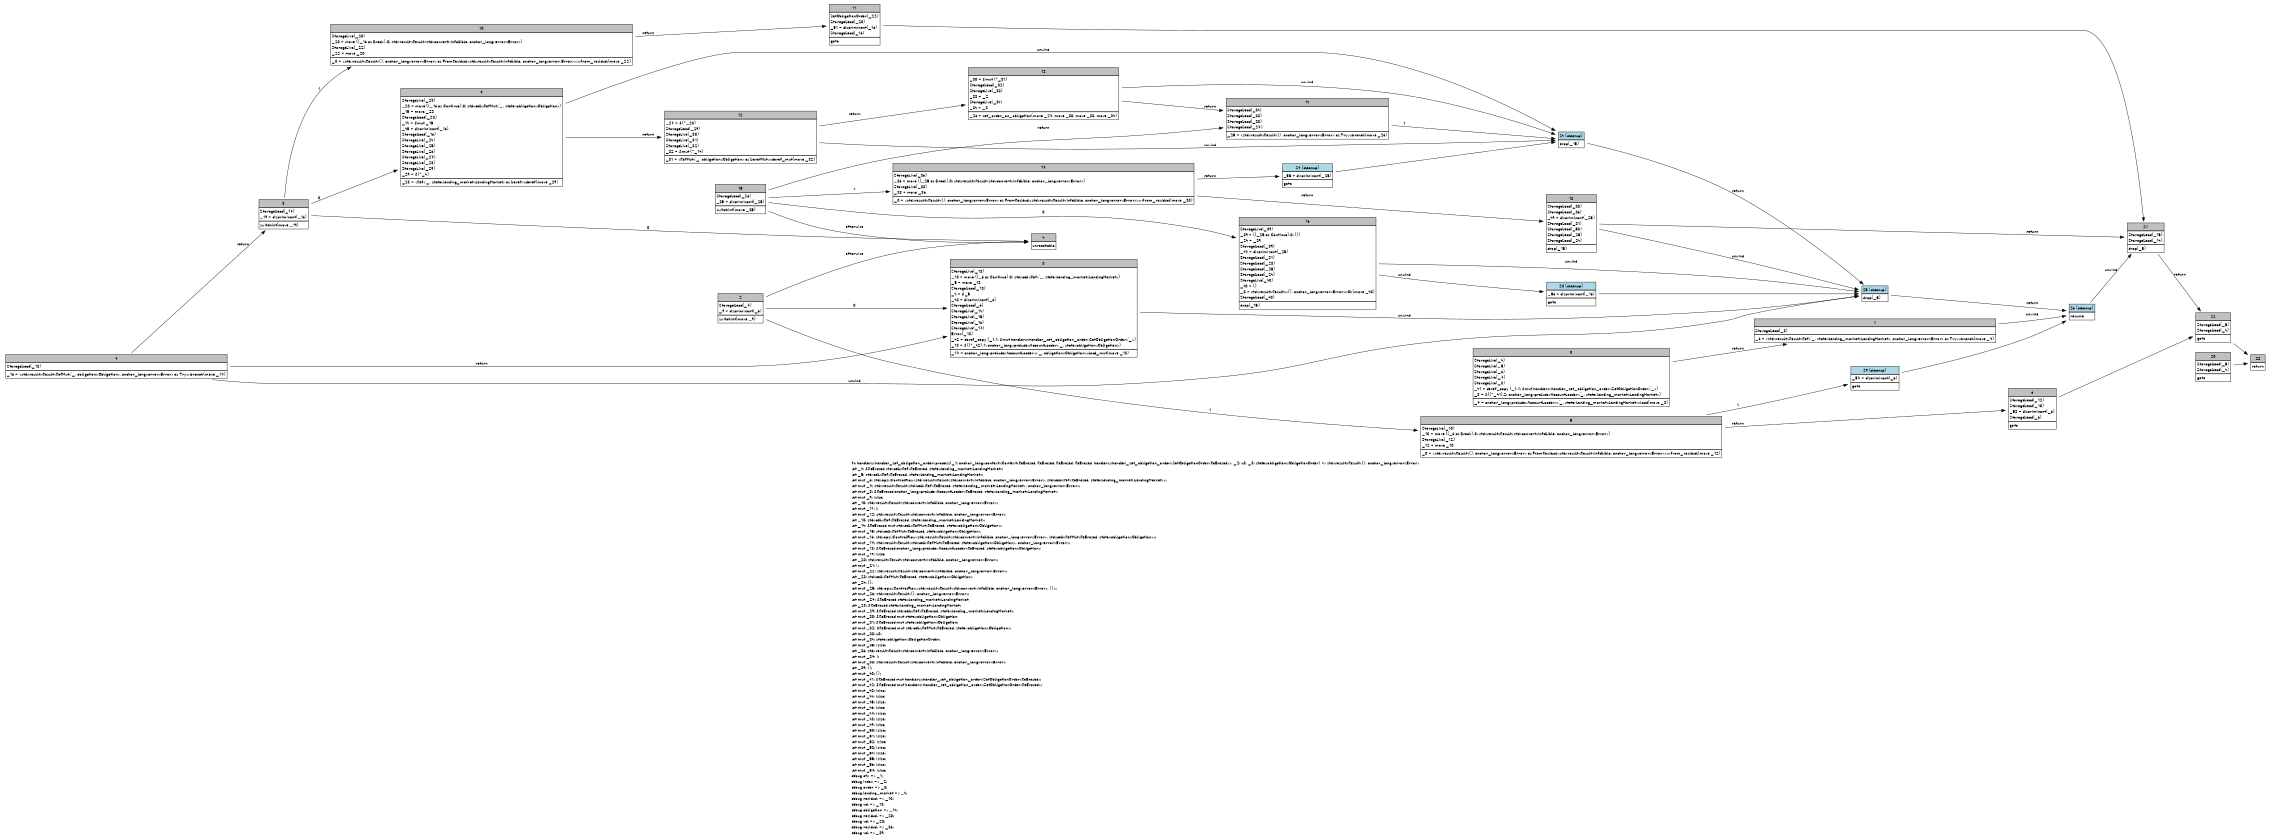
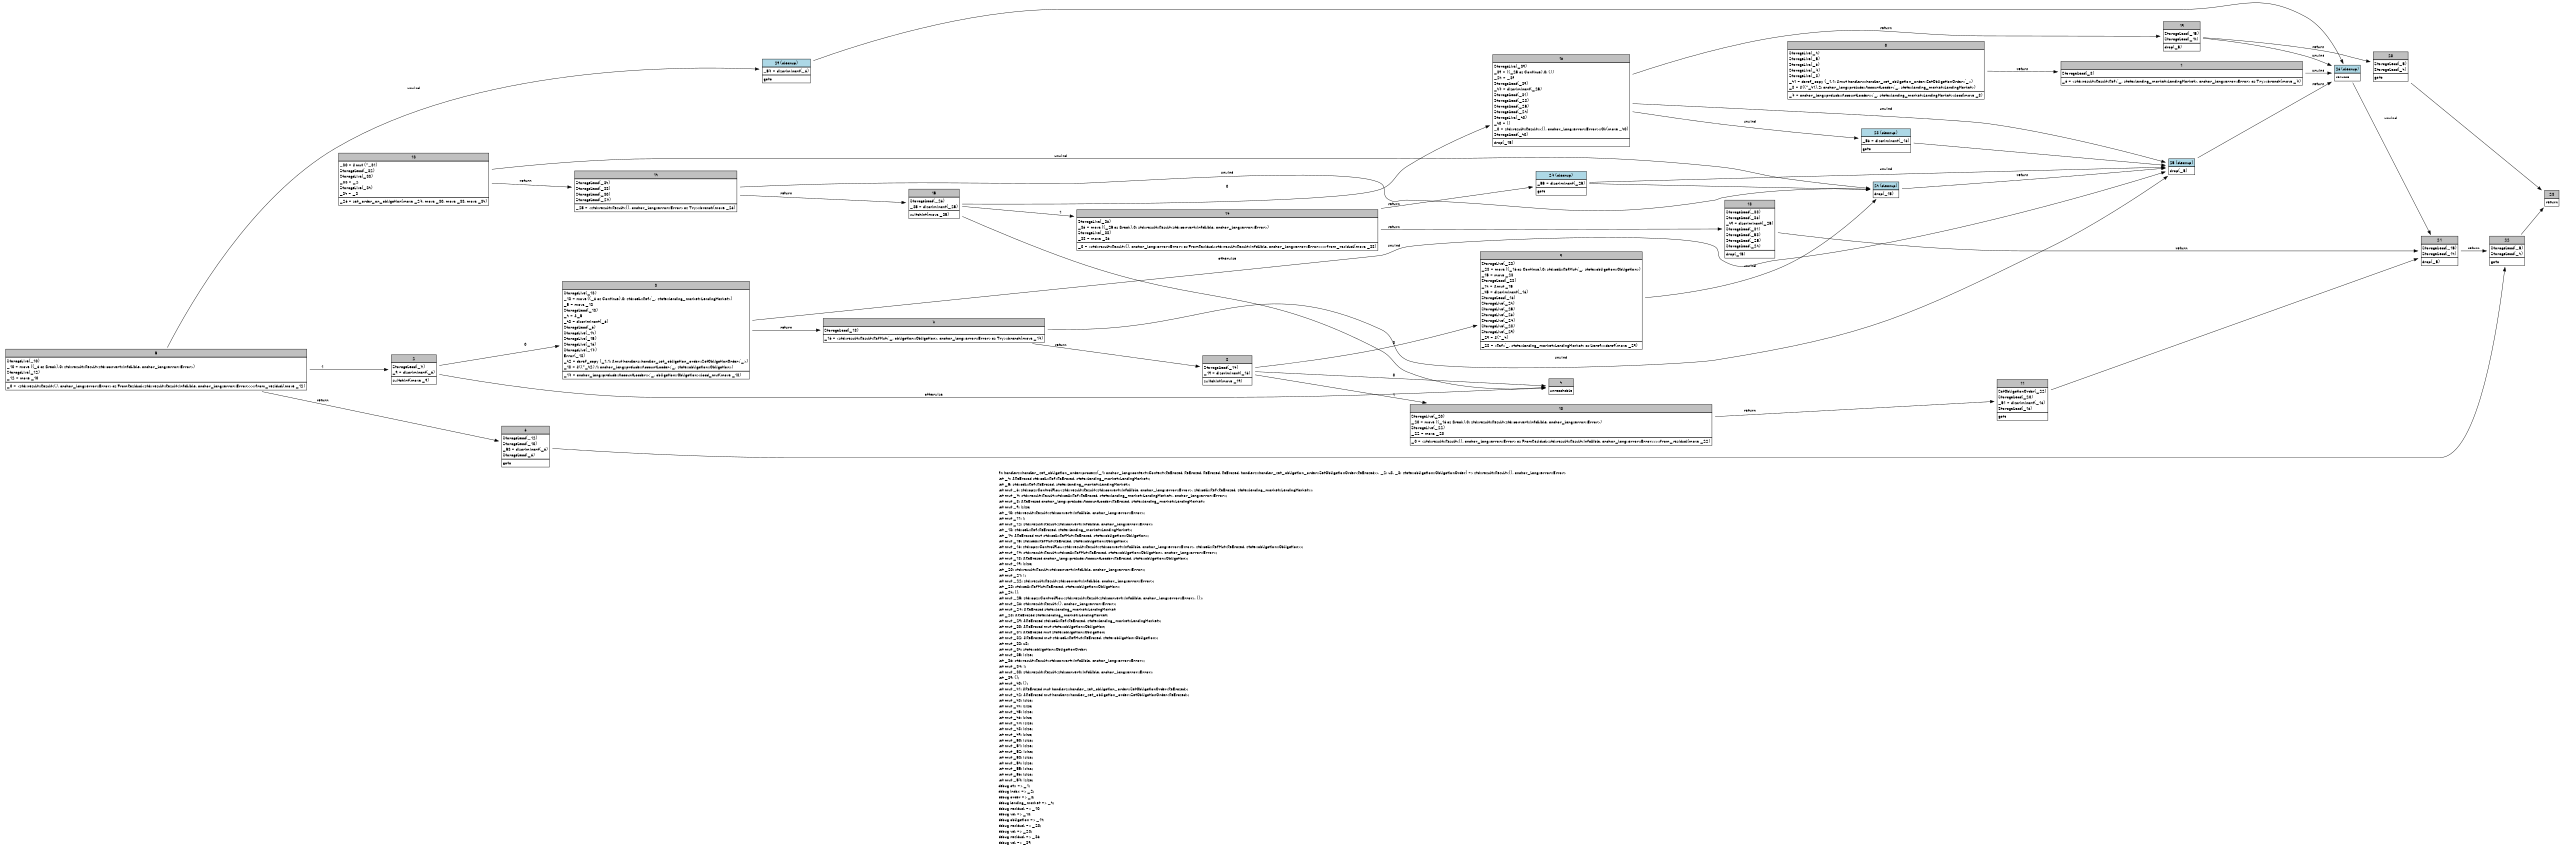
none -> (2182, 36)
(1405, 123) -> (1227, 172)
(740, 137) -> none
(992, 144) -> (821, 199)
(1727, 257) -> (1875, 175)
(588, 366) -> (784, 330)
(1086, 398) -> (347, 370)
(1738, 405) -> (414, 88)
